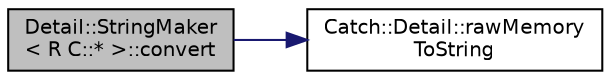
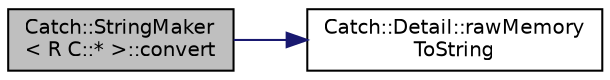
(121, 40) -> (121, 40)
